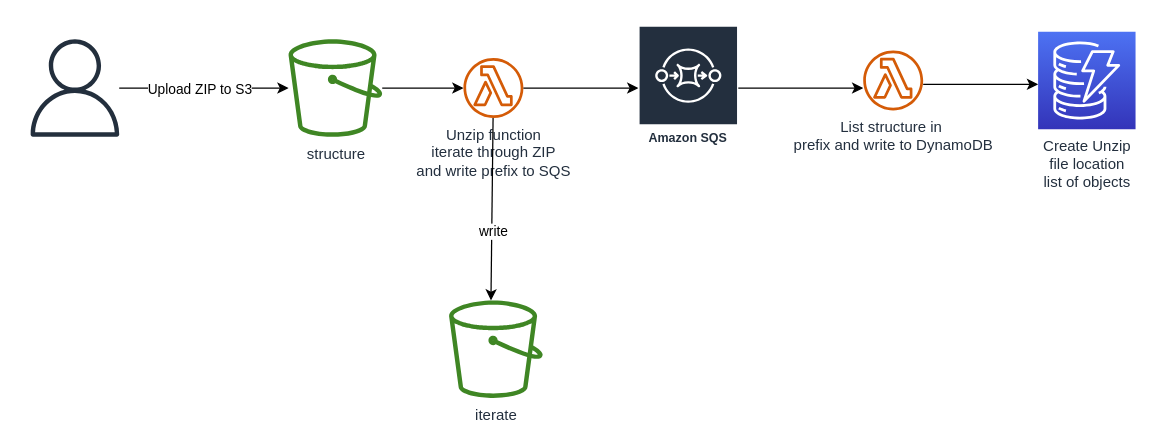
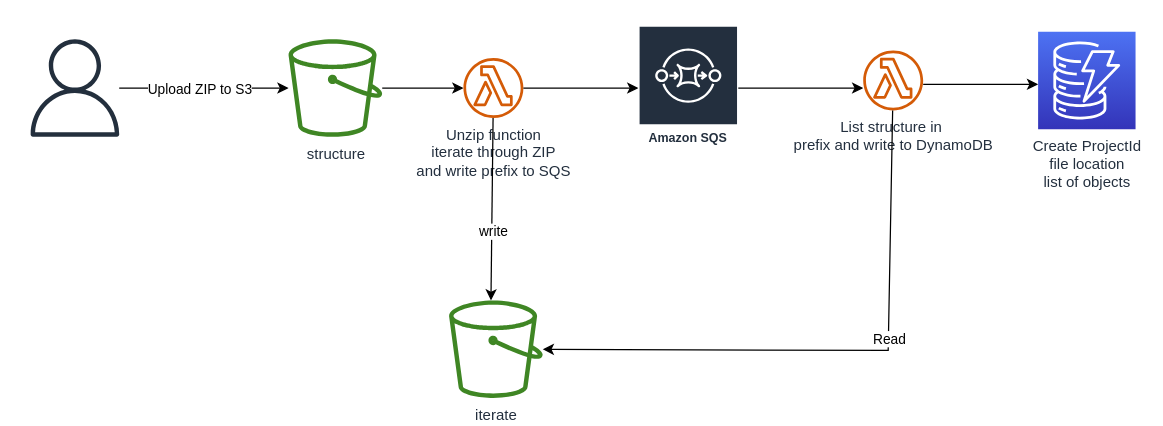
(1088, 165) -> (1088, 165)
none -> (840, 350)
